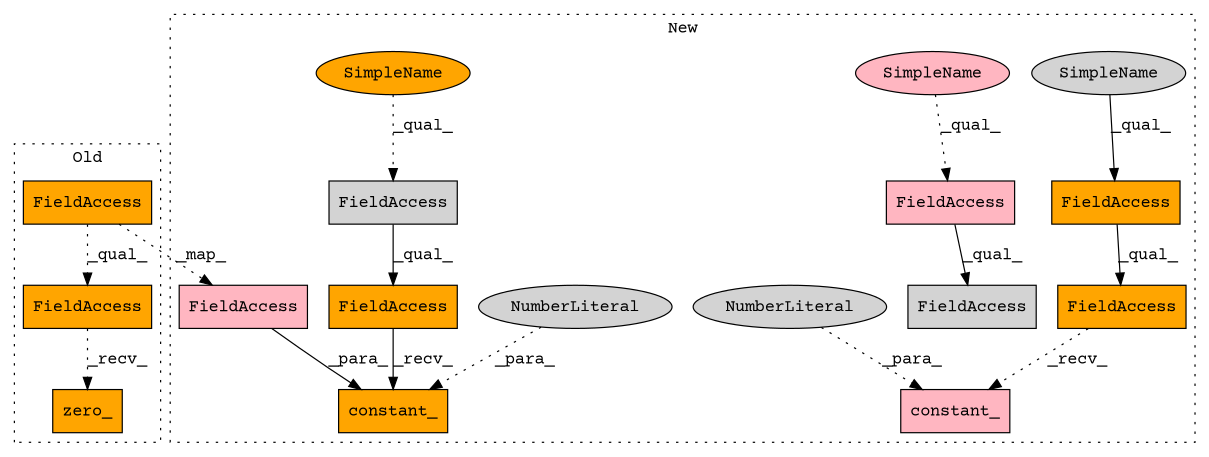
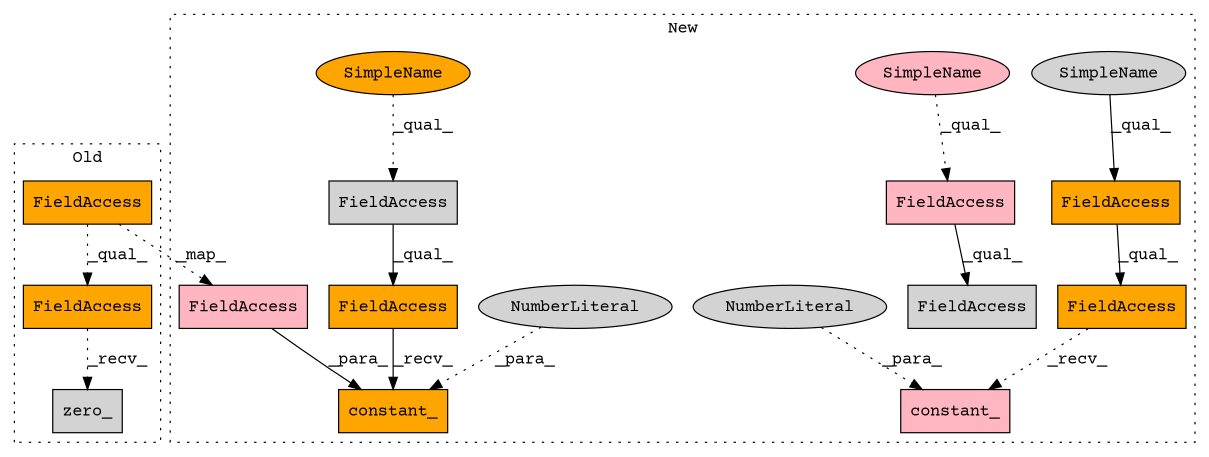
(87, 411) -> (87, 411)
